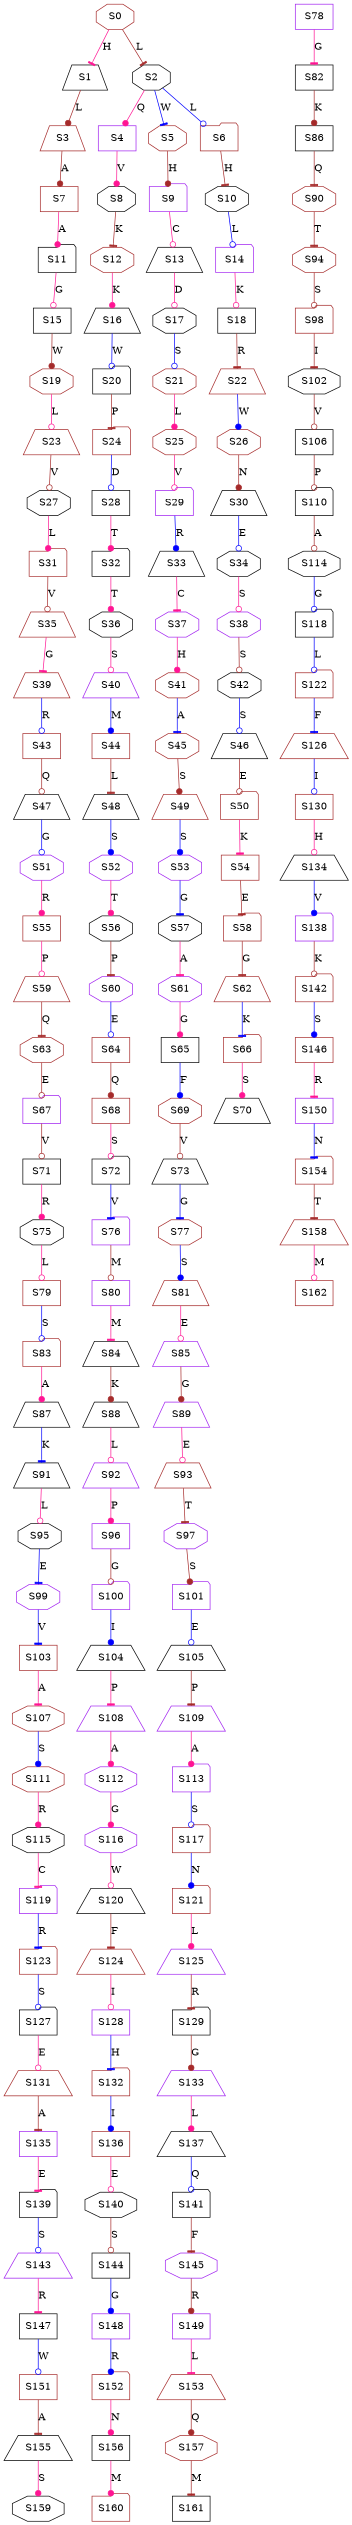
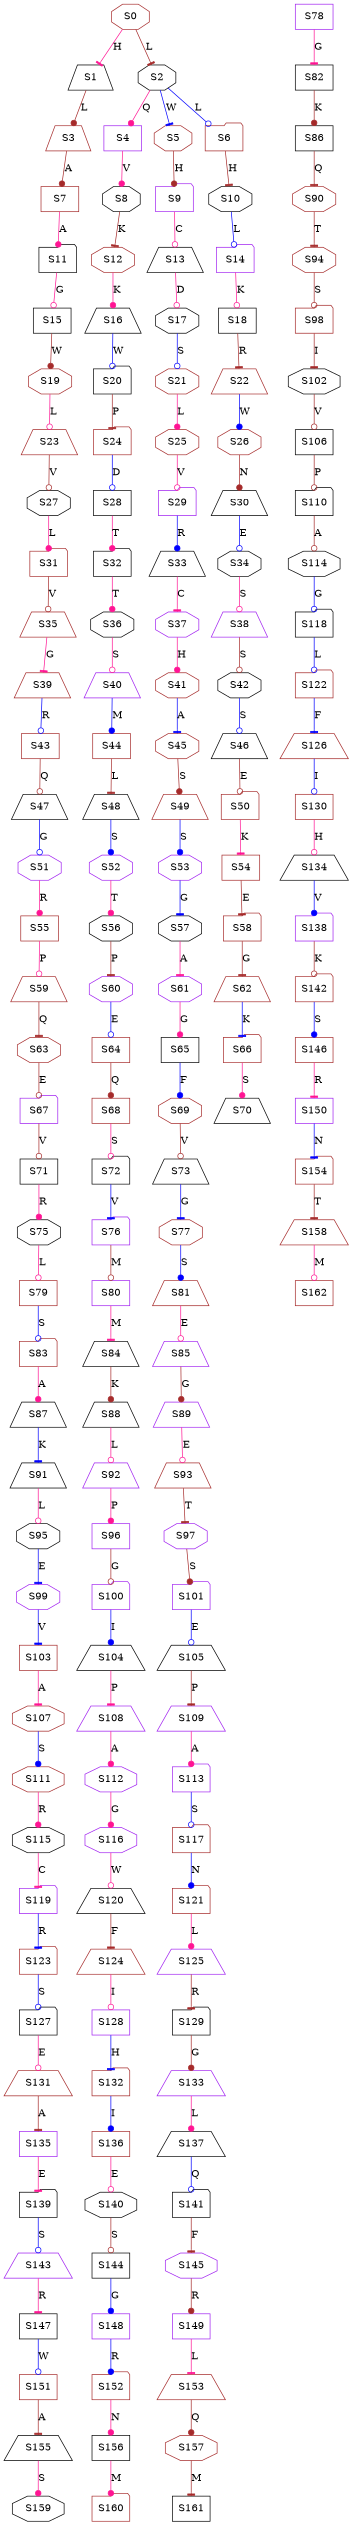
(239, 625) -> (239, 625)
